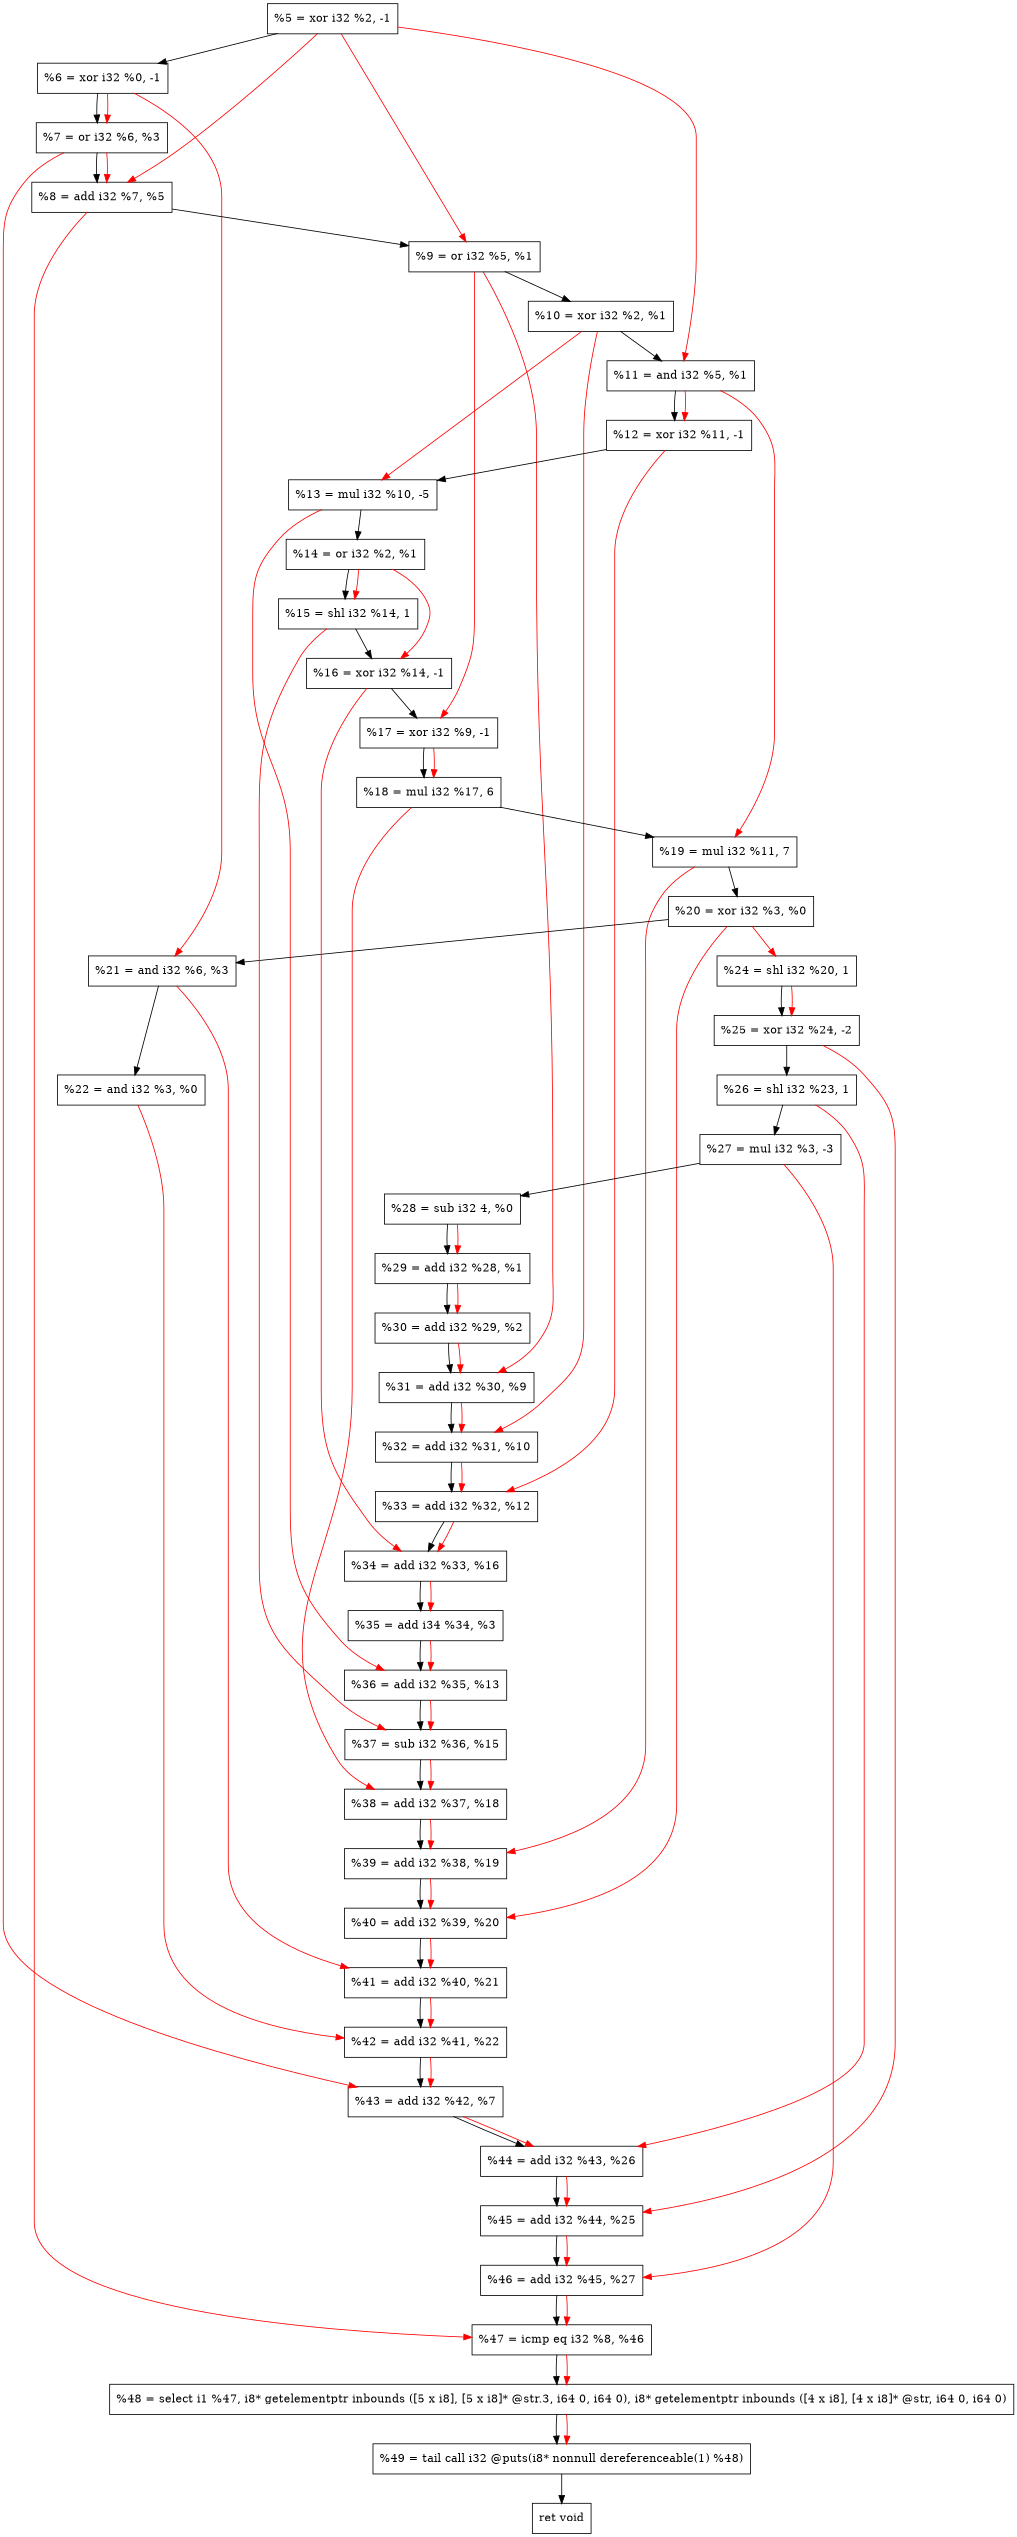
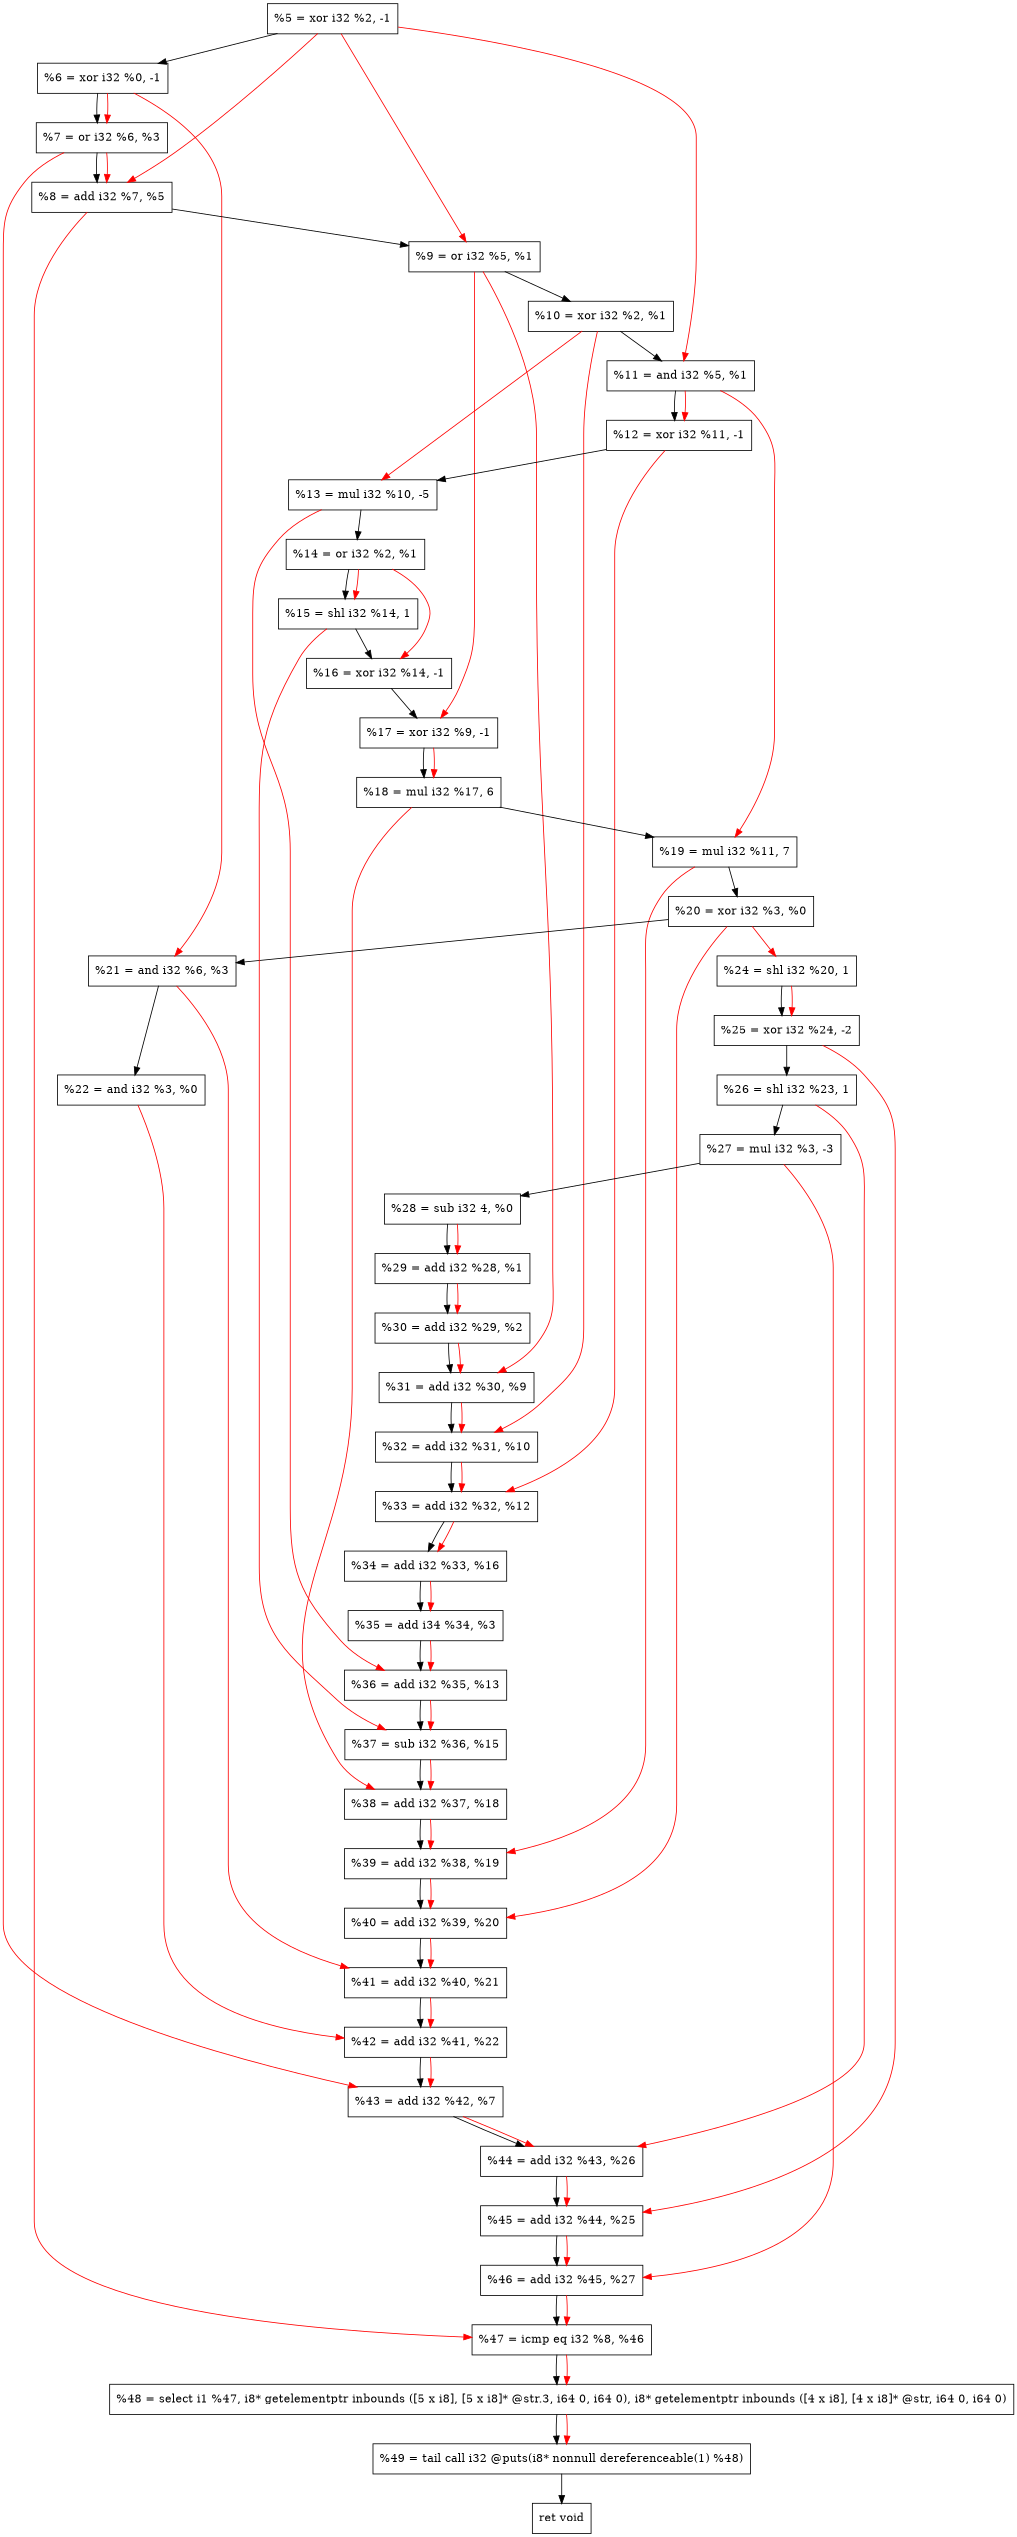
(321, 1123) -> none
